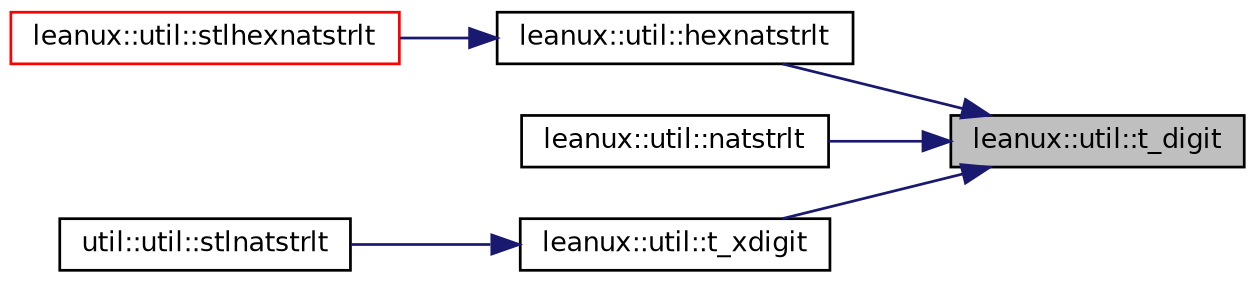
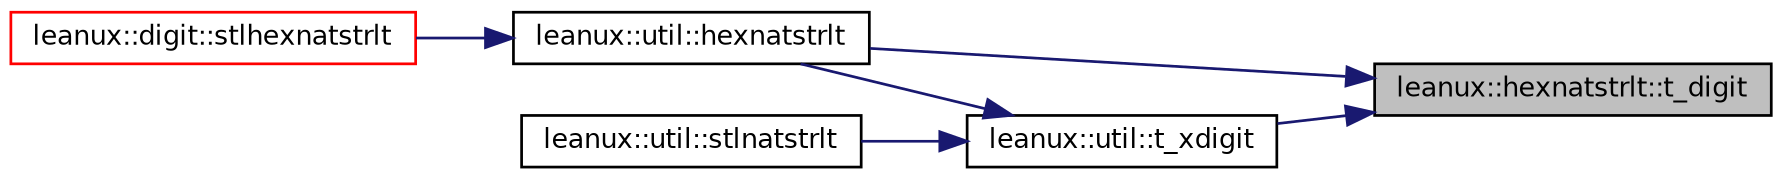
(205, 38) -> (213, 38)
none -> (893, 86)
(675, 141) -> none
(1098, 141) -> (1573, 90)
(205, 244) -> (691, 141)
